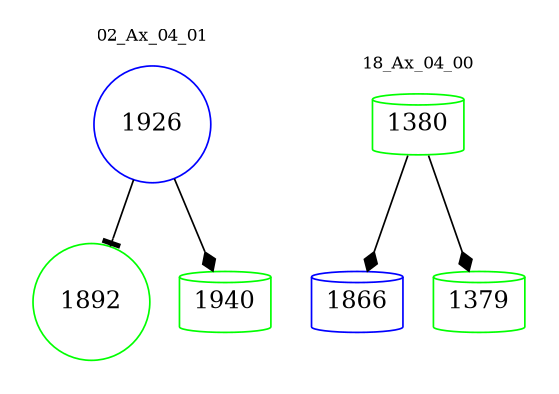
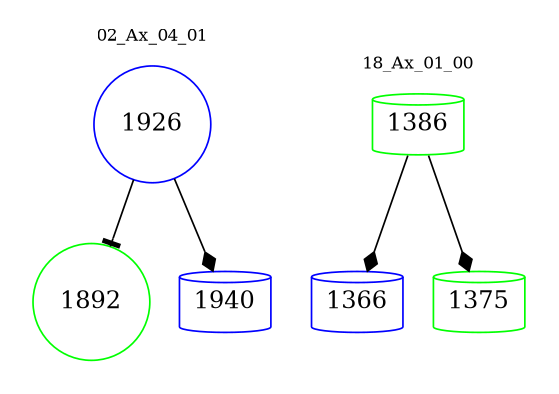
(418, 64) -> (418, 64)
(418, 124) -> (418, 124)
(225, 302) -> (225, 302)
(357, 302) -> (357, 302)
(479, 302) -> (479, 302)
